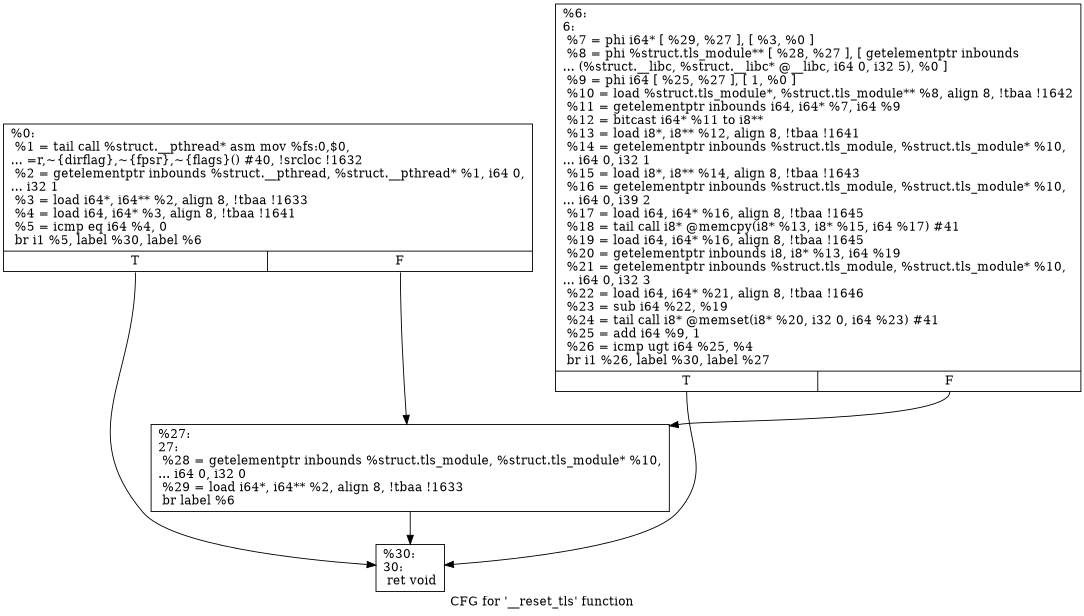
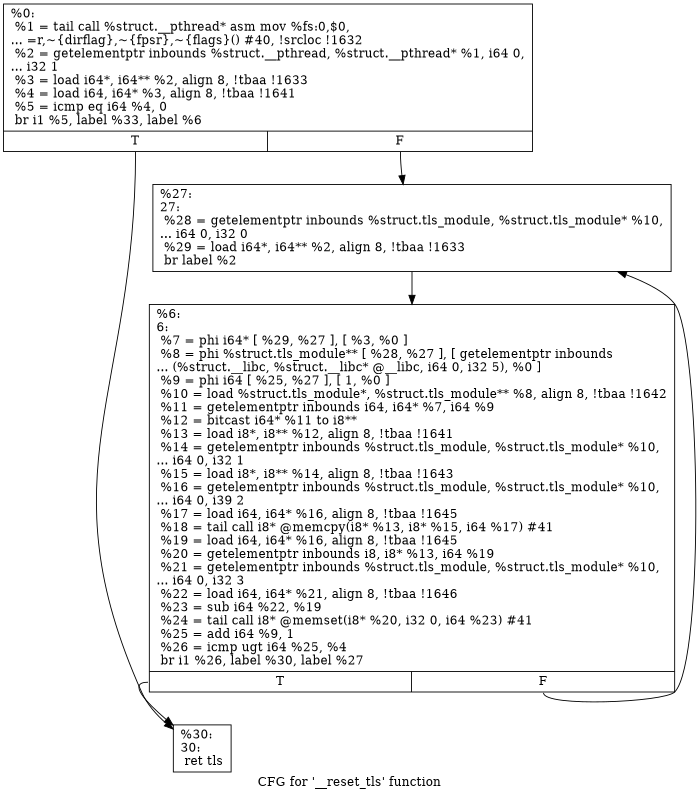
(107, 240) -> (107, 120)
(197, 501) -> (199, 261)
(410, 523) -> (412, 283)
(410, 581) -> (202, 761)
